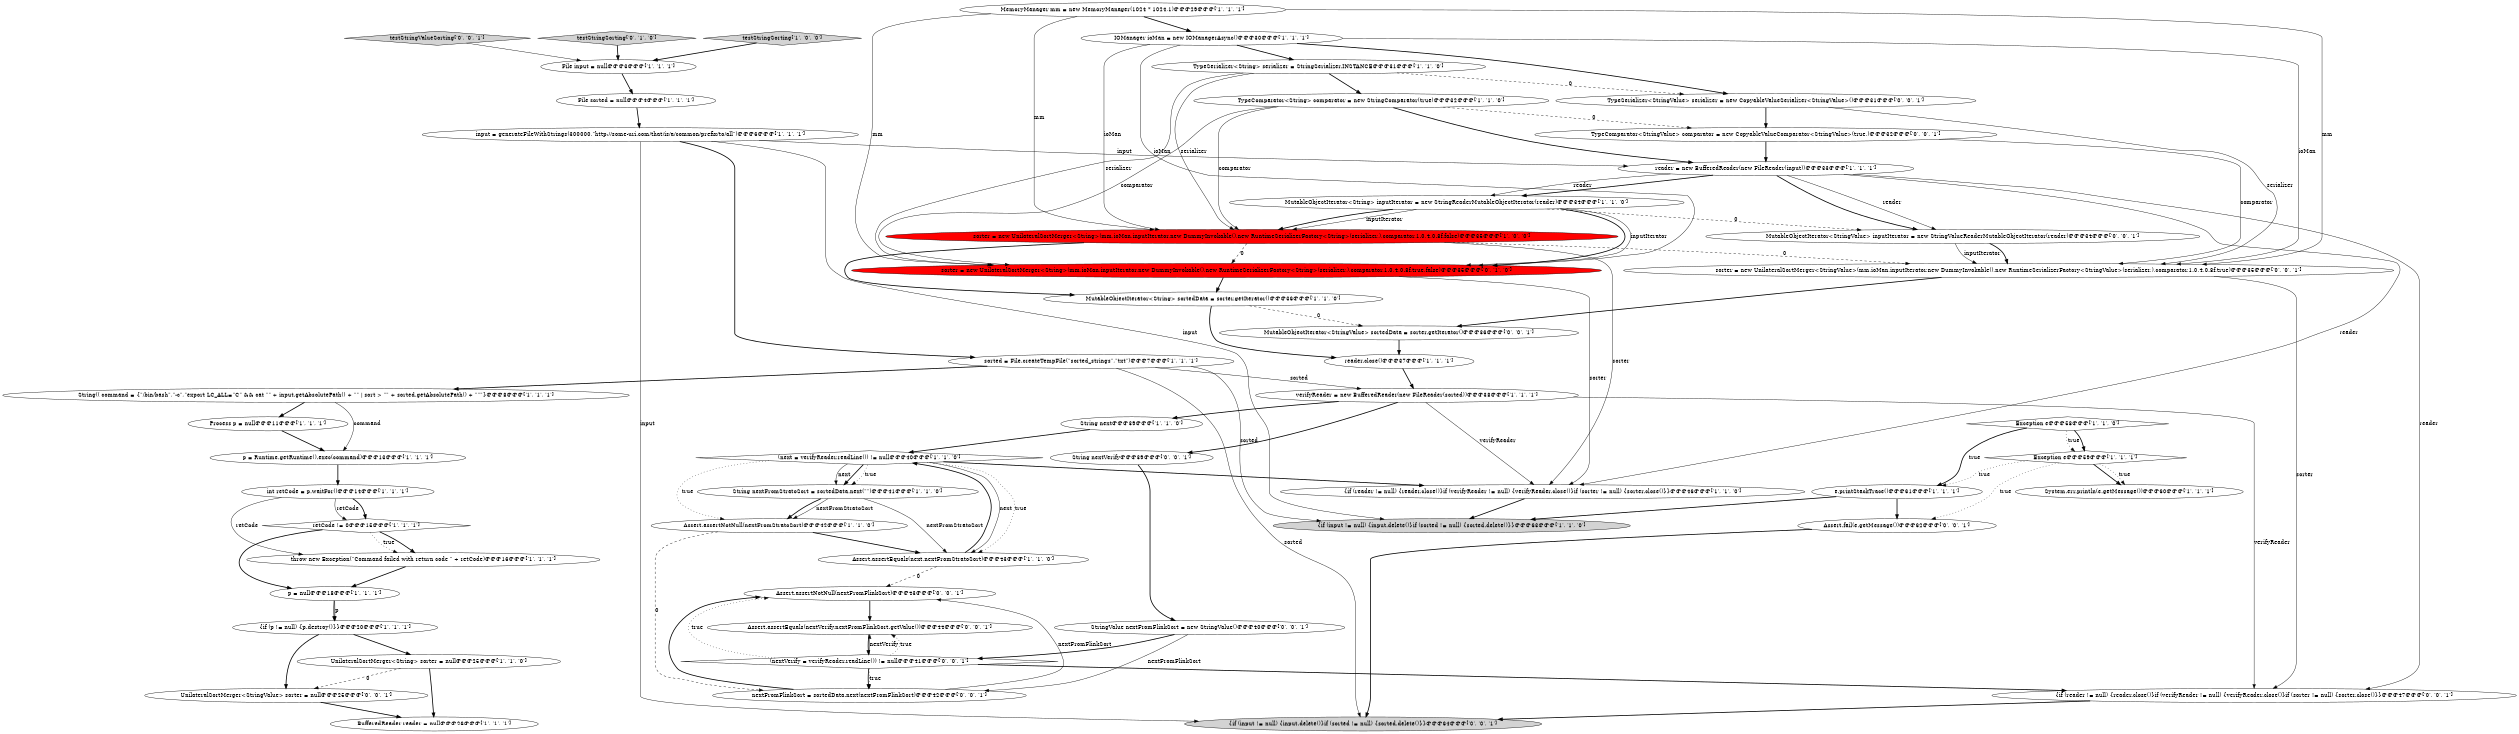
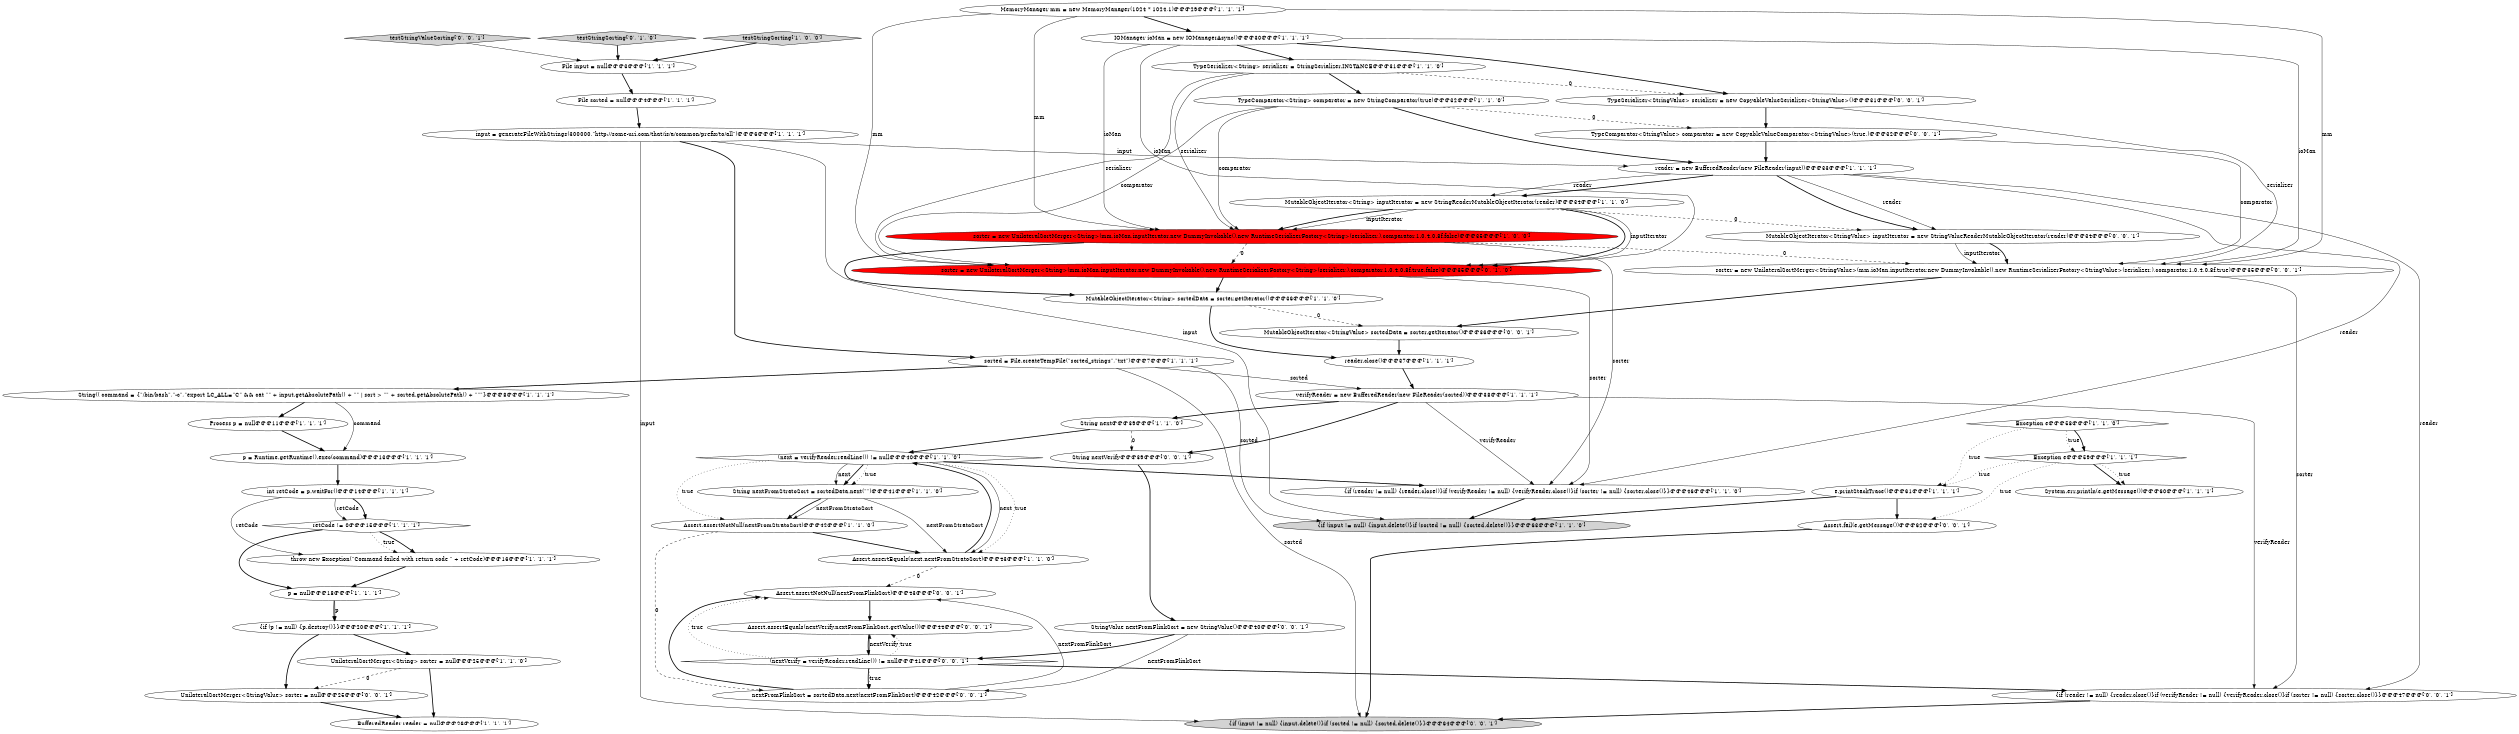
none -> (1132, 439)
(1976, 446) -> (1976, 446)
